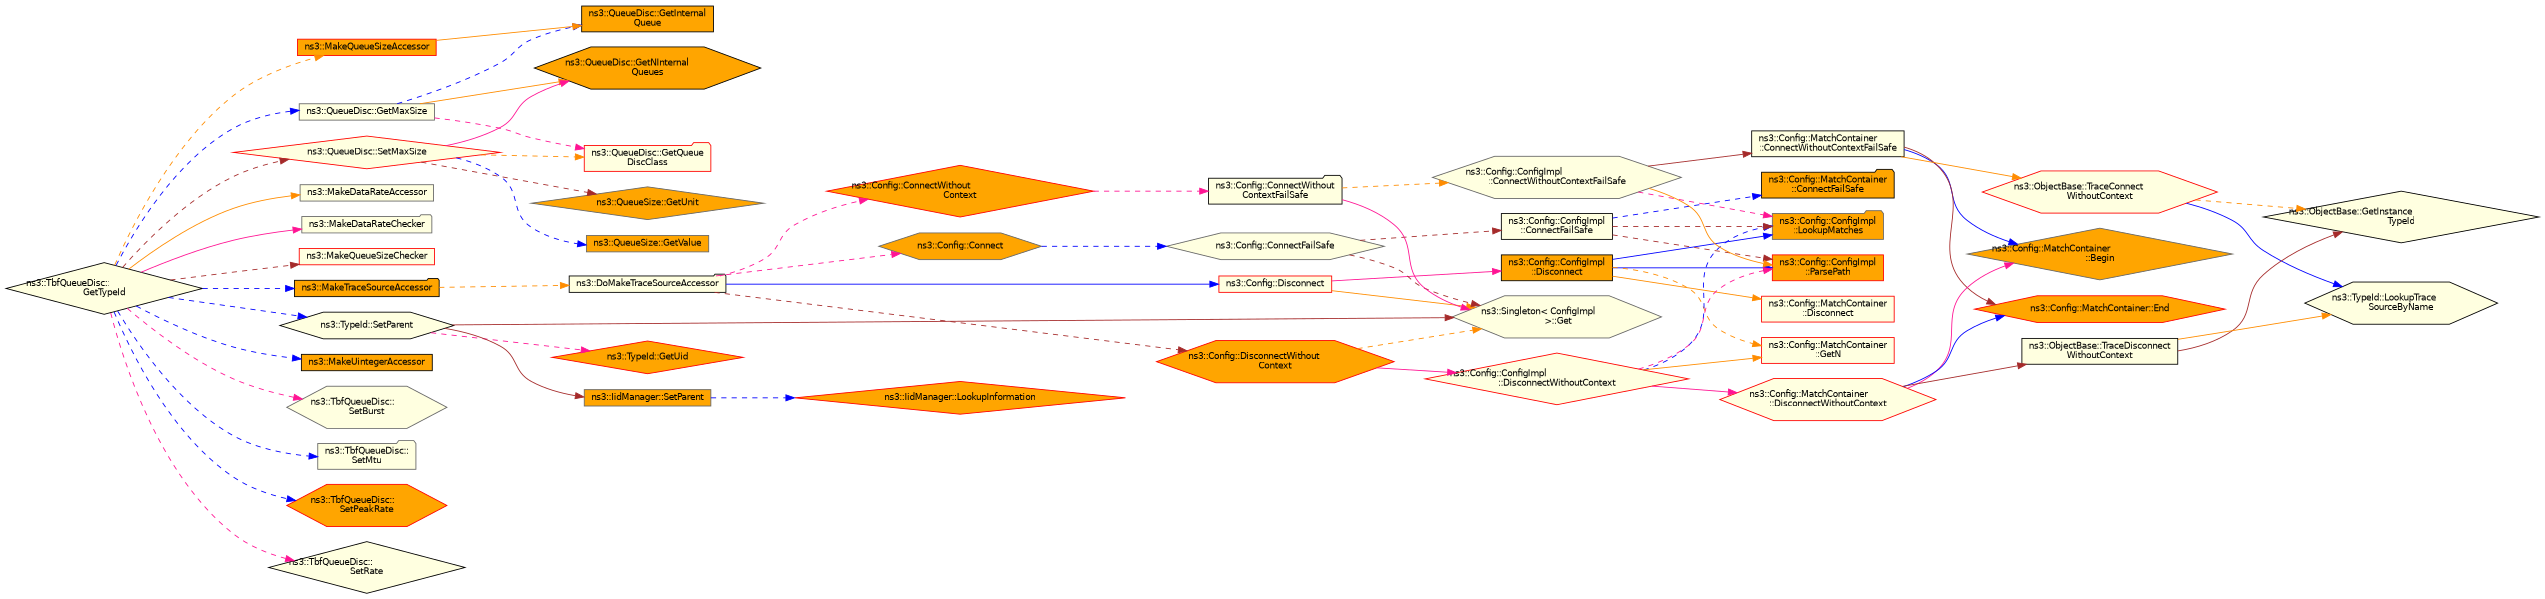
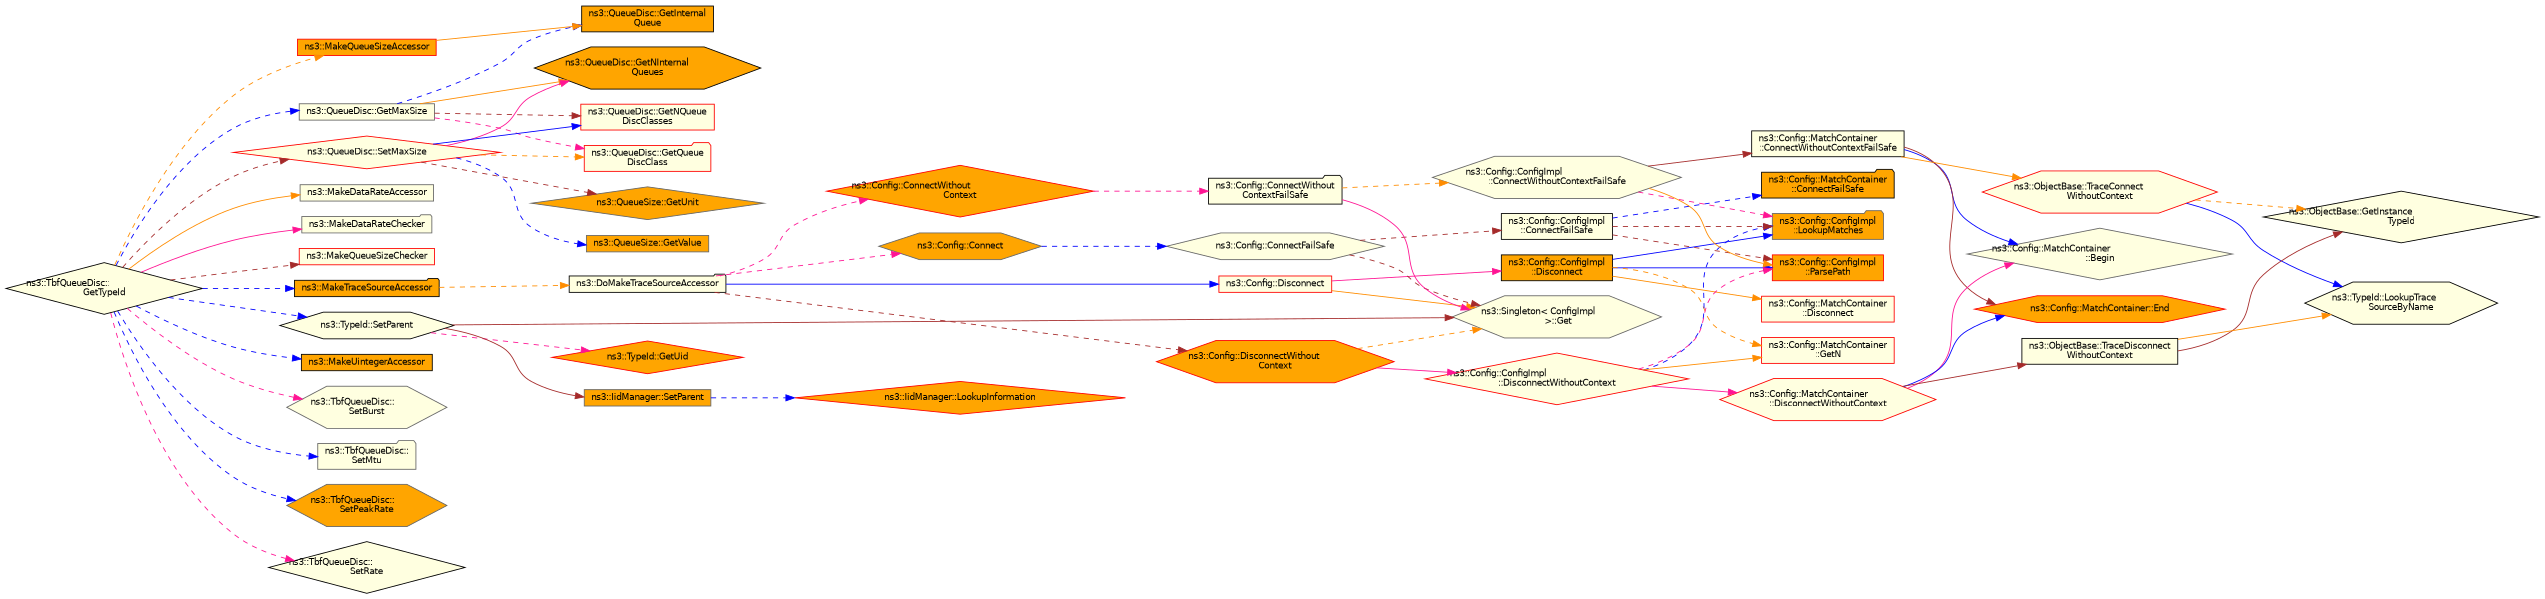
none -> (648, 117)
(2100, 254) -> (2100, 254)
(367, 505) -> (367, 505)
